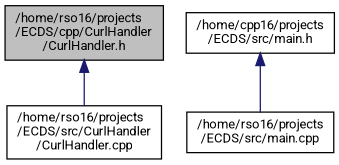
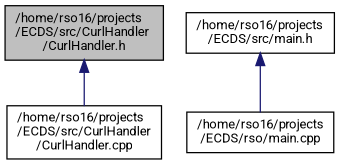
(84, 33) -> (84, 33)
(260, 33) -> (260, 33)
(260, 132) -> (260, 132)
